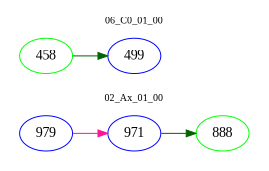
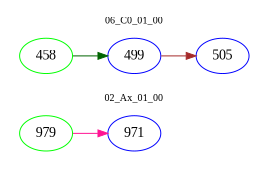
none -> (223, 56)
(46, 133) -> (46, 133)
(223, 133) -> none
